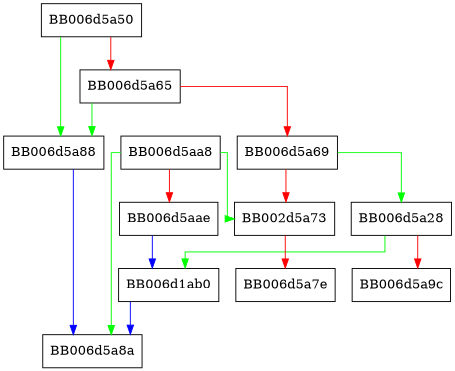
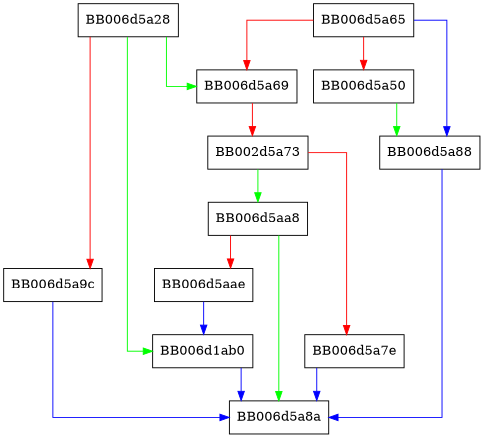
(111, 49) -> (364, 49)
(92, 115) -> (447, 57)
(390, 153) -> (166, 72)
(227, 183) -> (258, 181)
none -> (317, 380)
none -> (79, 417)
